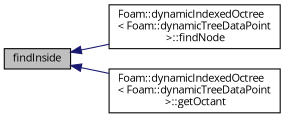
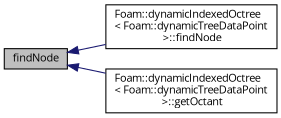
(37, 59) -> (36, 59)
